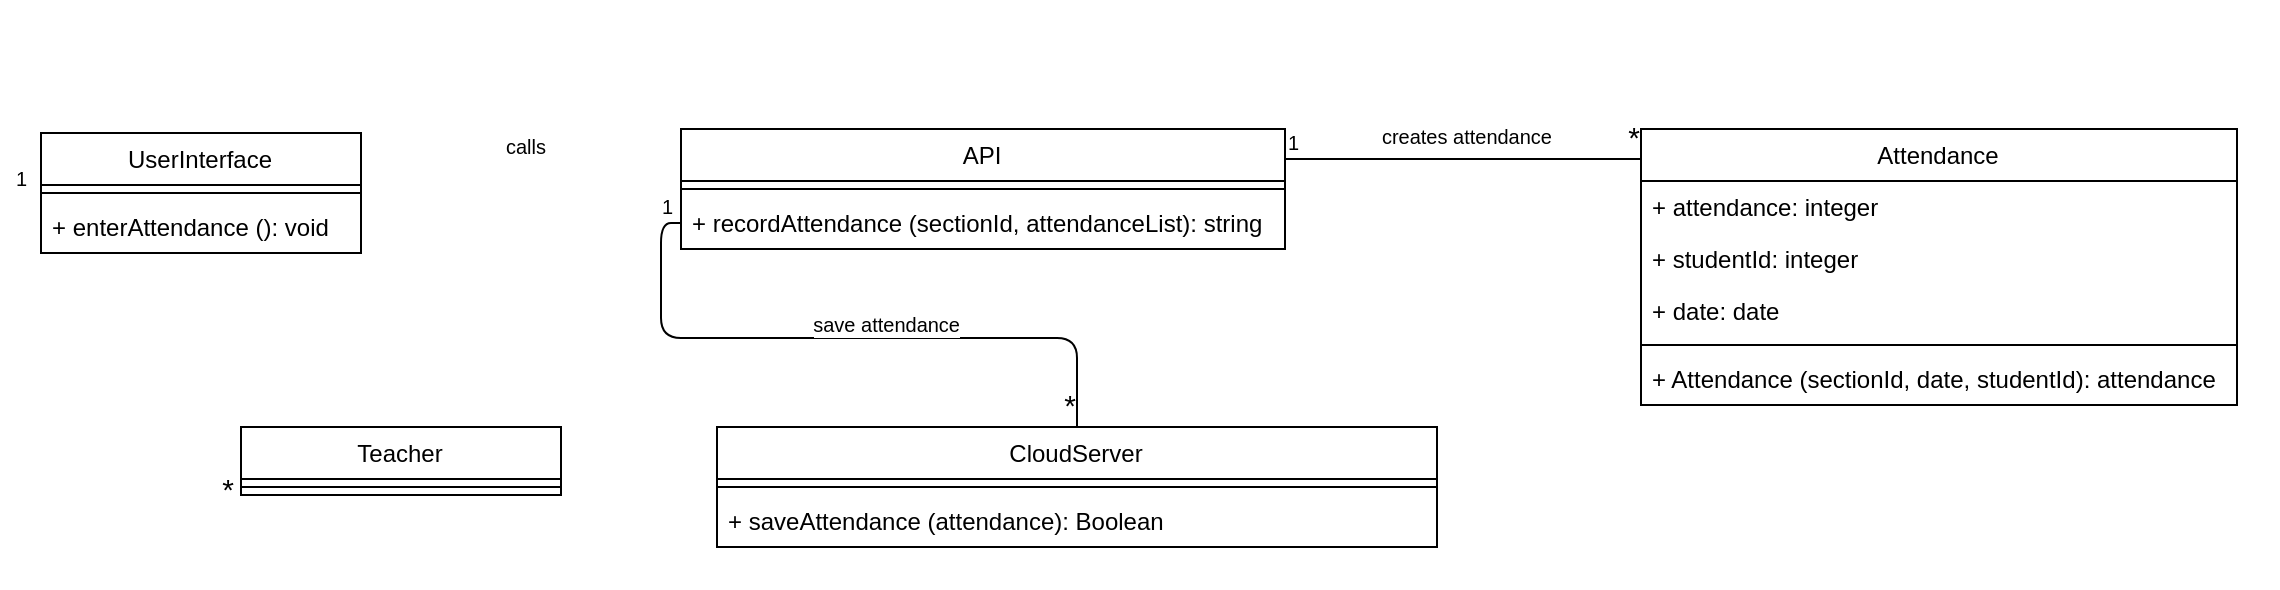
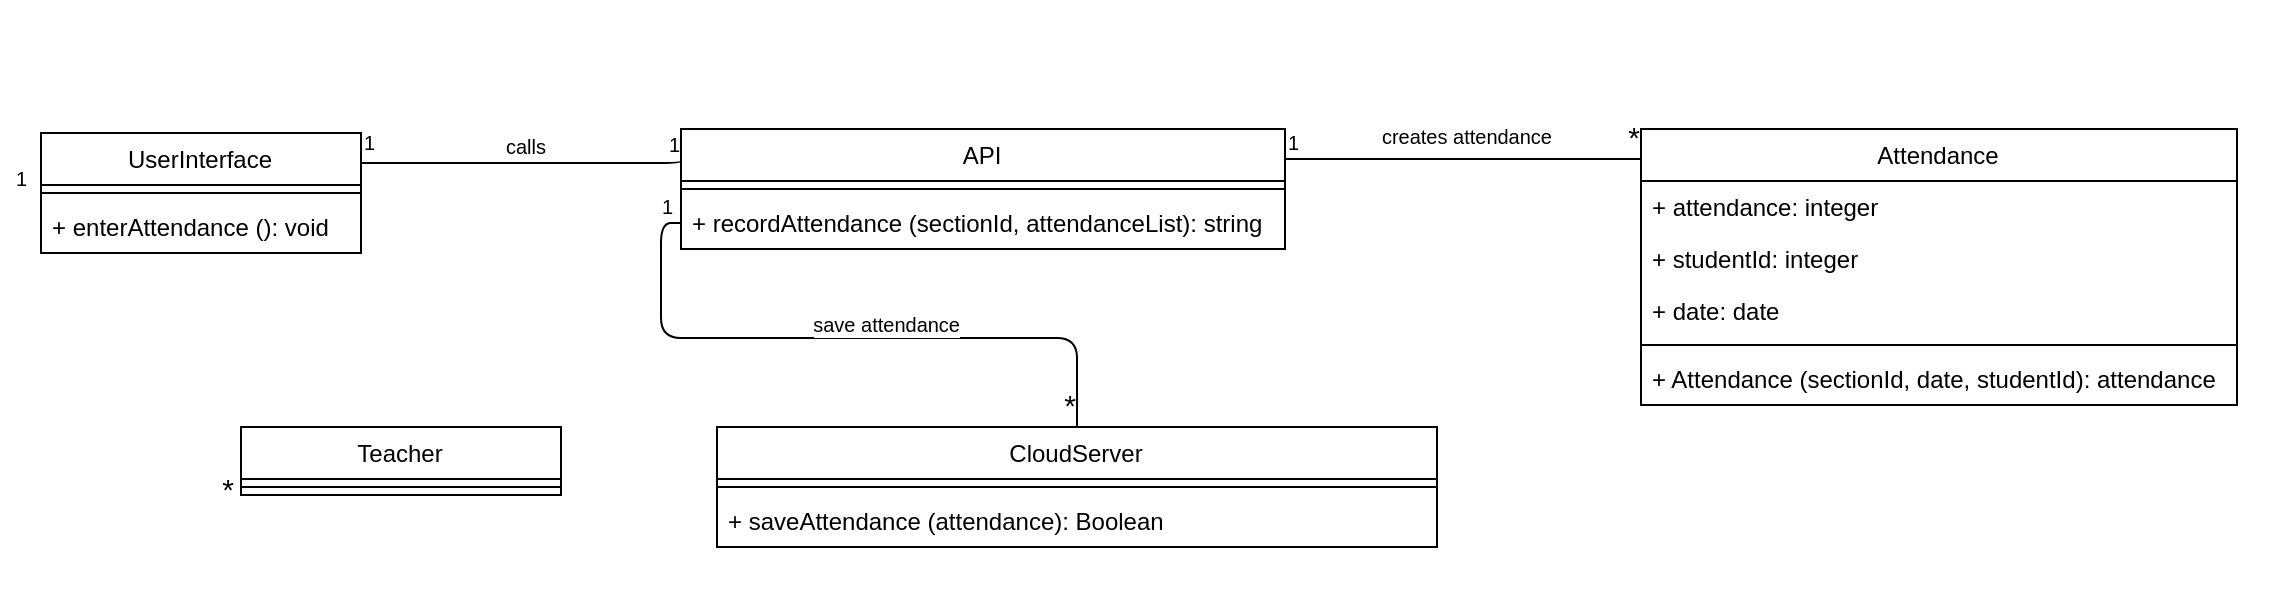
none -> (521, 163)
